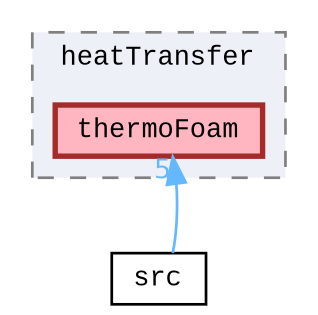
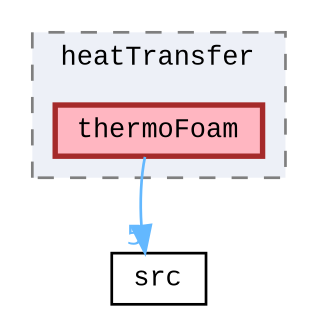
(177, 219) -> (141, 195)
